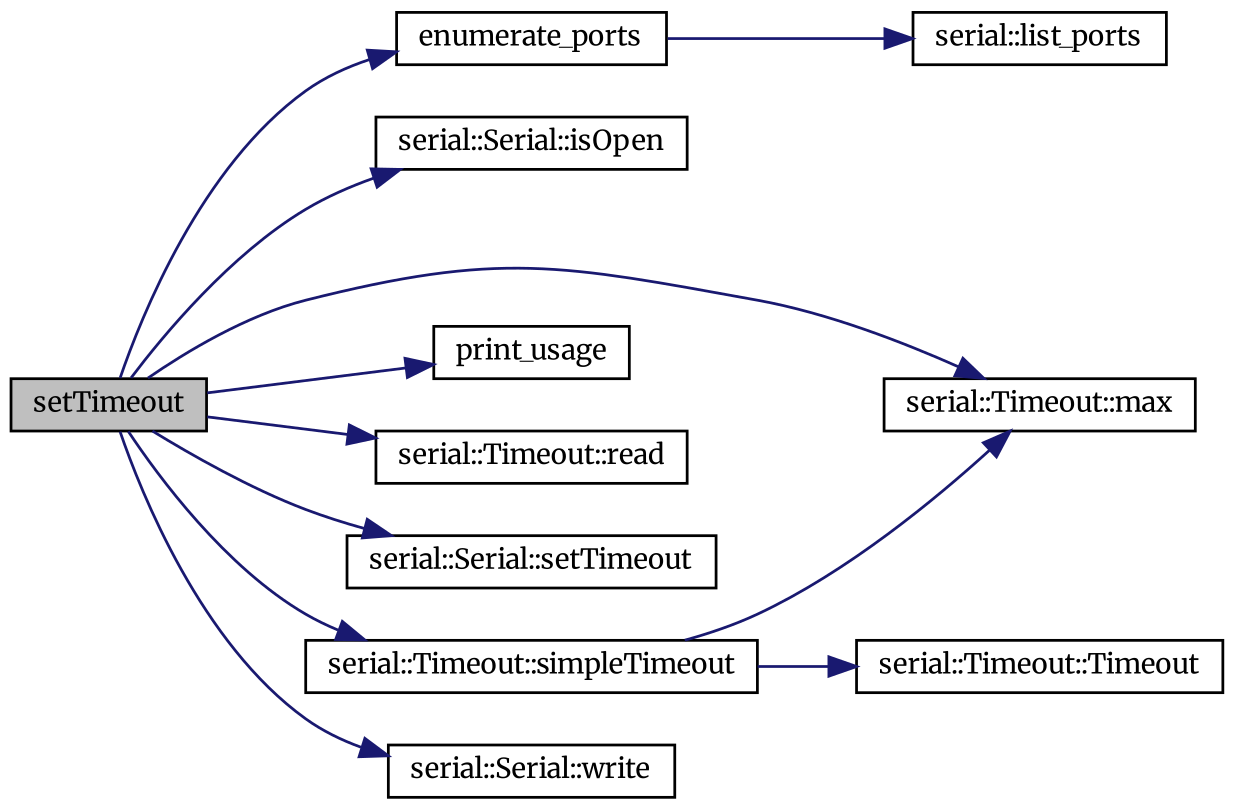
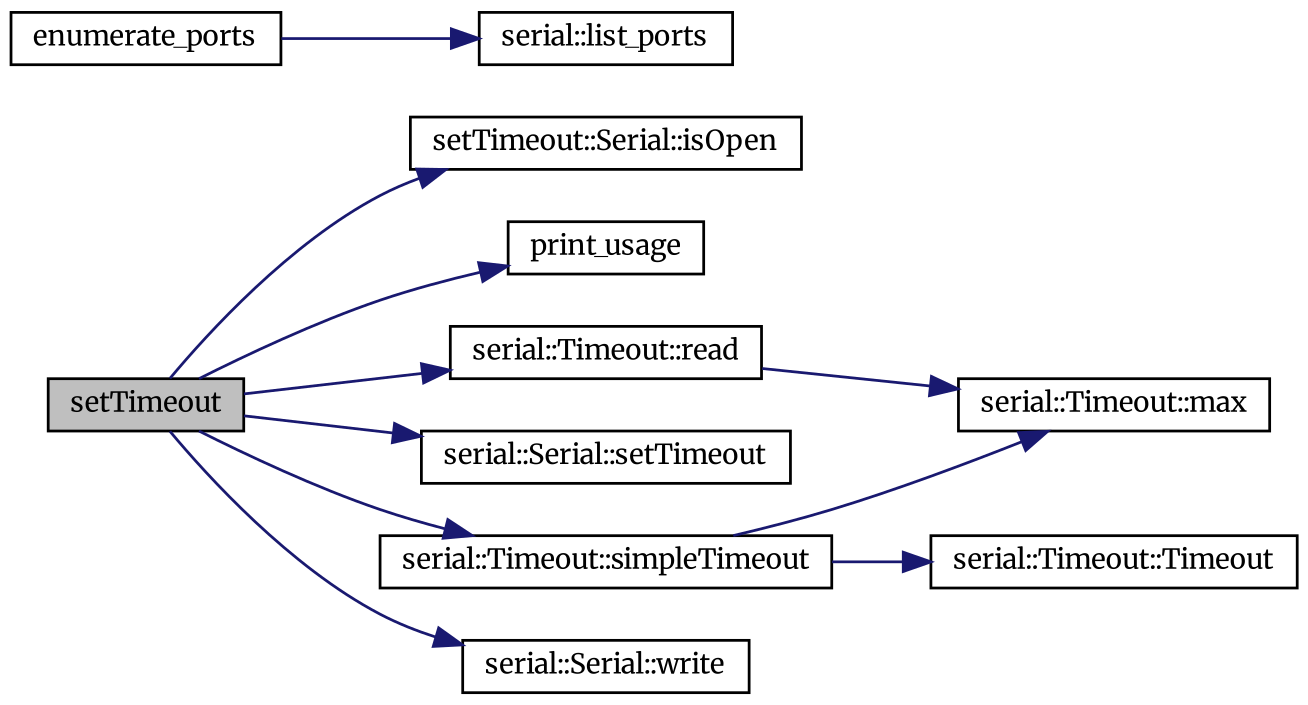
(532, 143) -> (606, 143)
(212, 191) -> none
(549, 270) -> (846, 377)
